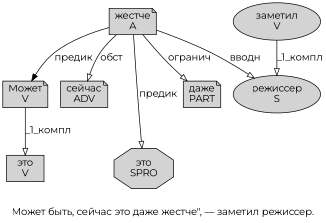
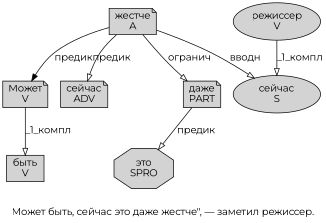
(277, 21) -> (277, 21)
(112, 58) -> (112, 58)
(137, 88) -> (177, 126)
(277, 94) -> (277, 94)
(25, 168) -> (25, 168)
